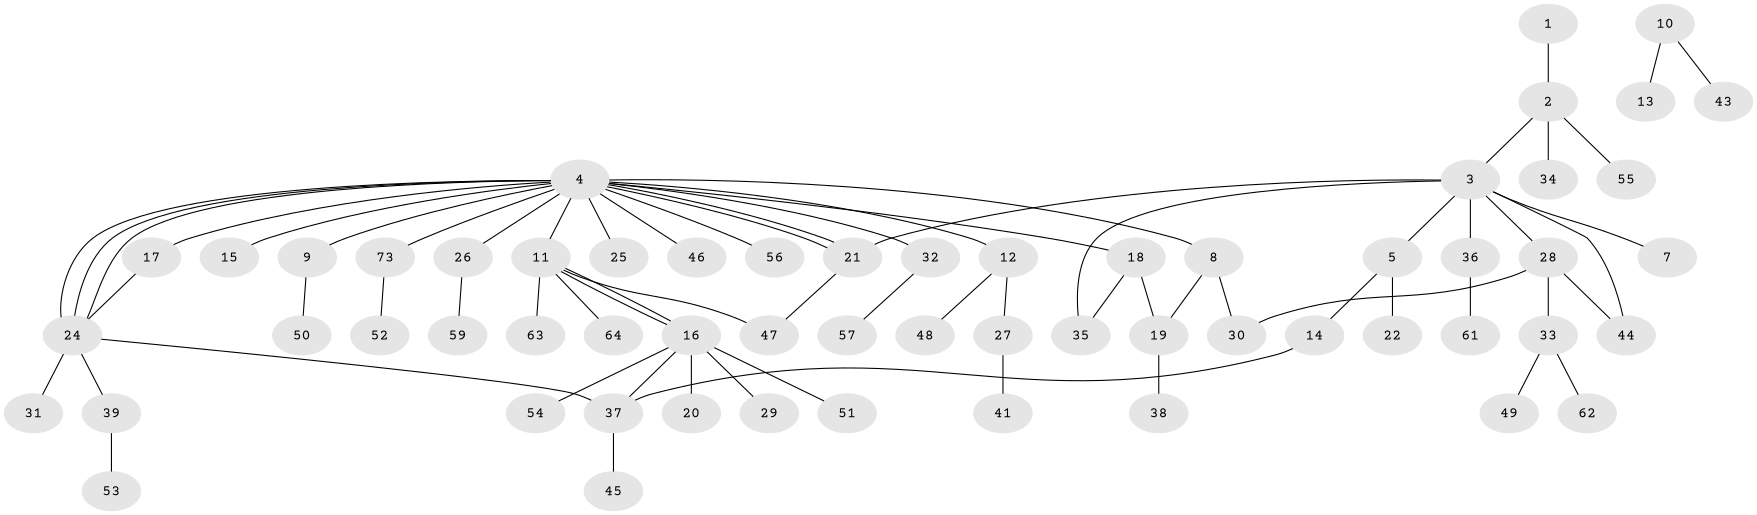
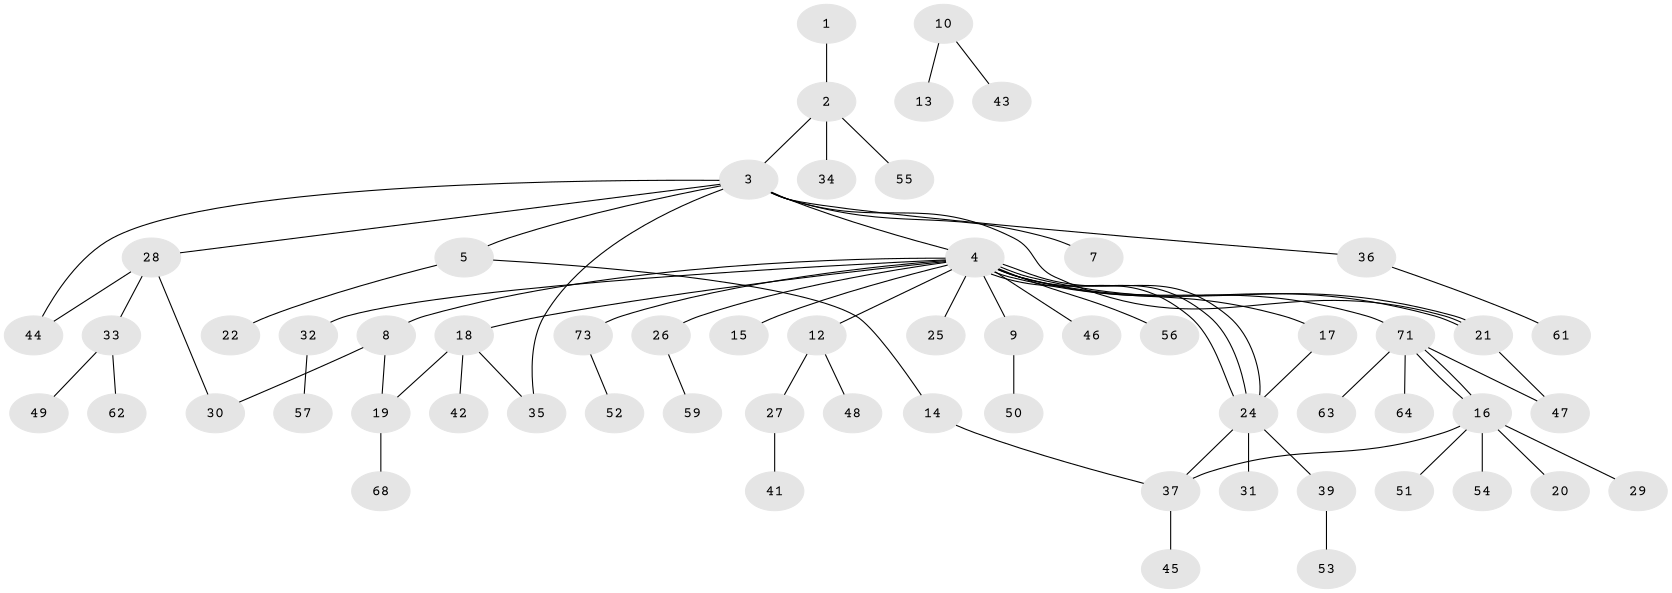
none -> (859, 224)
(541, 258) -> (1405, 335)
none -> (459, 413)
(1159, 413) -> (381, 491)
